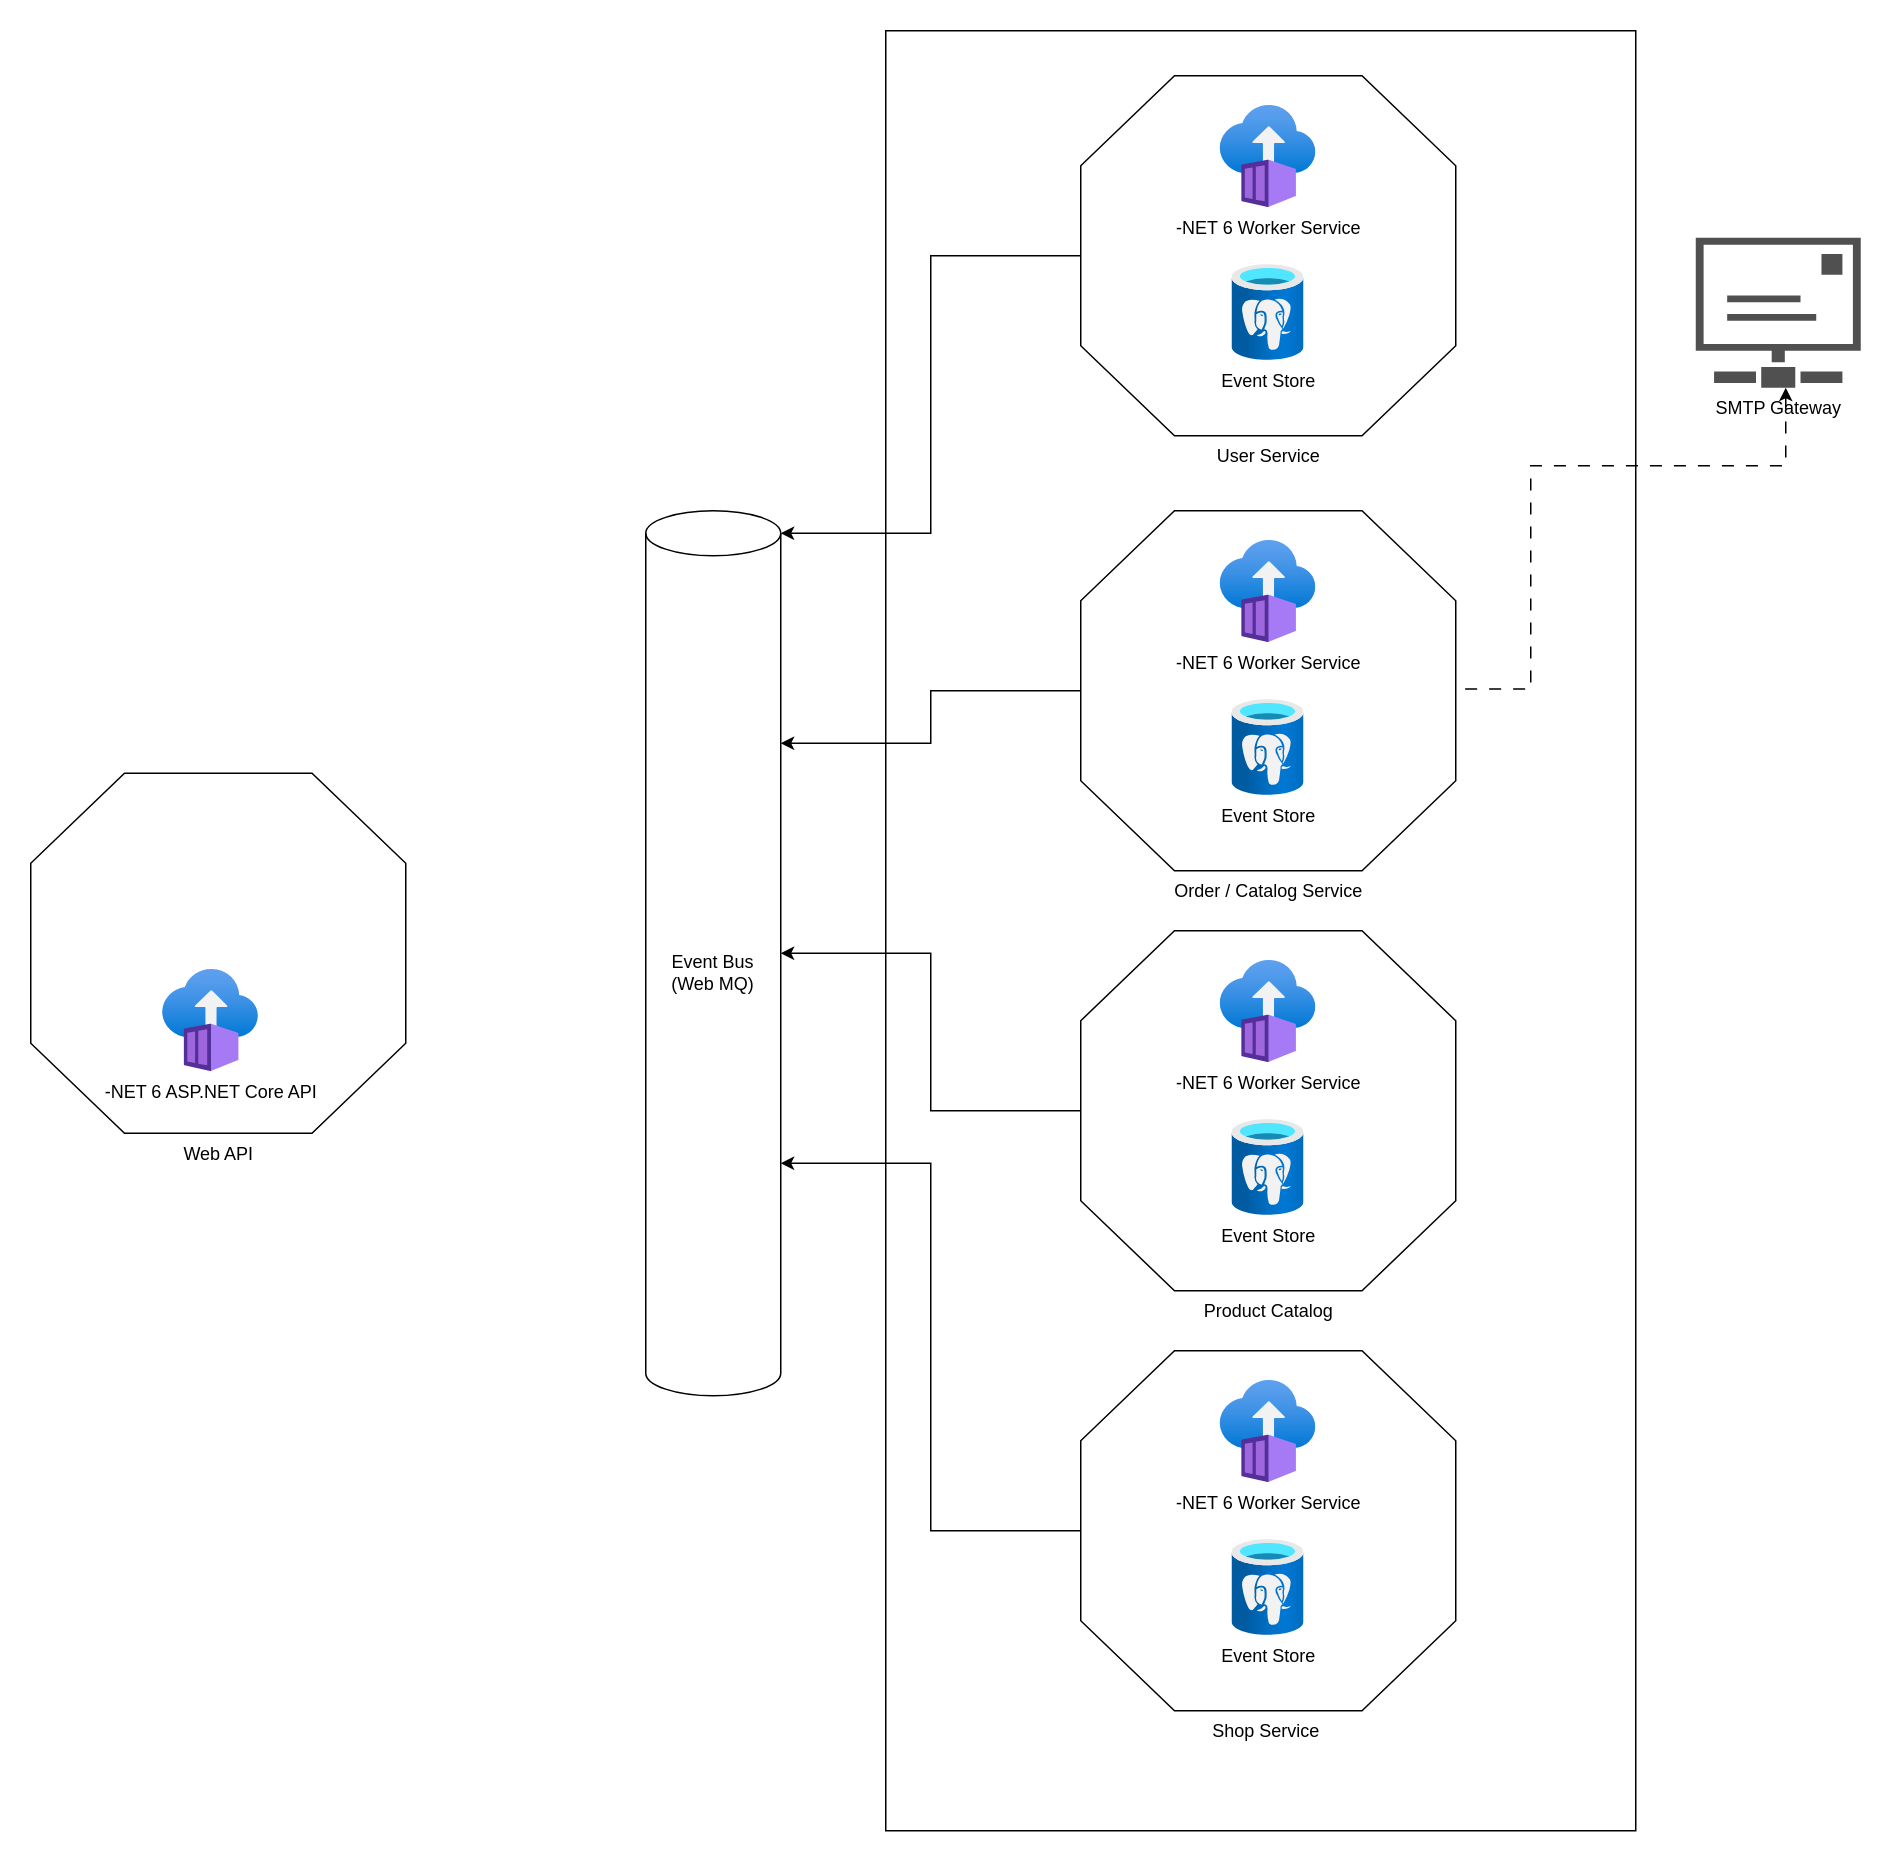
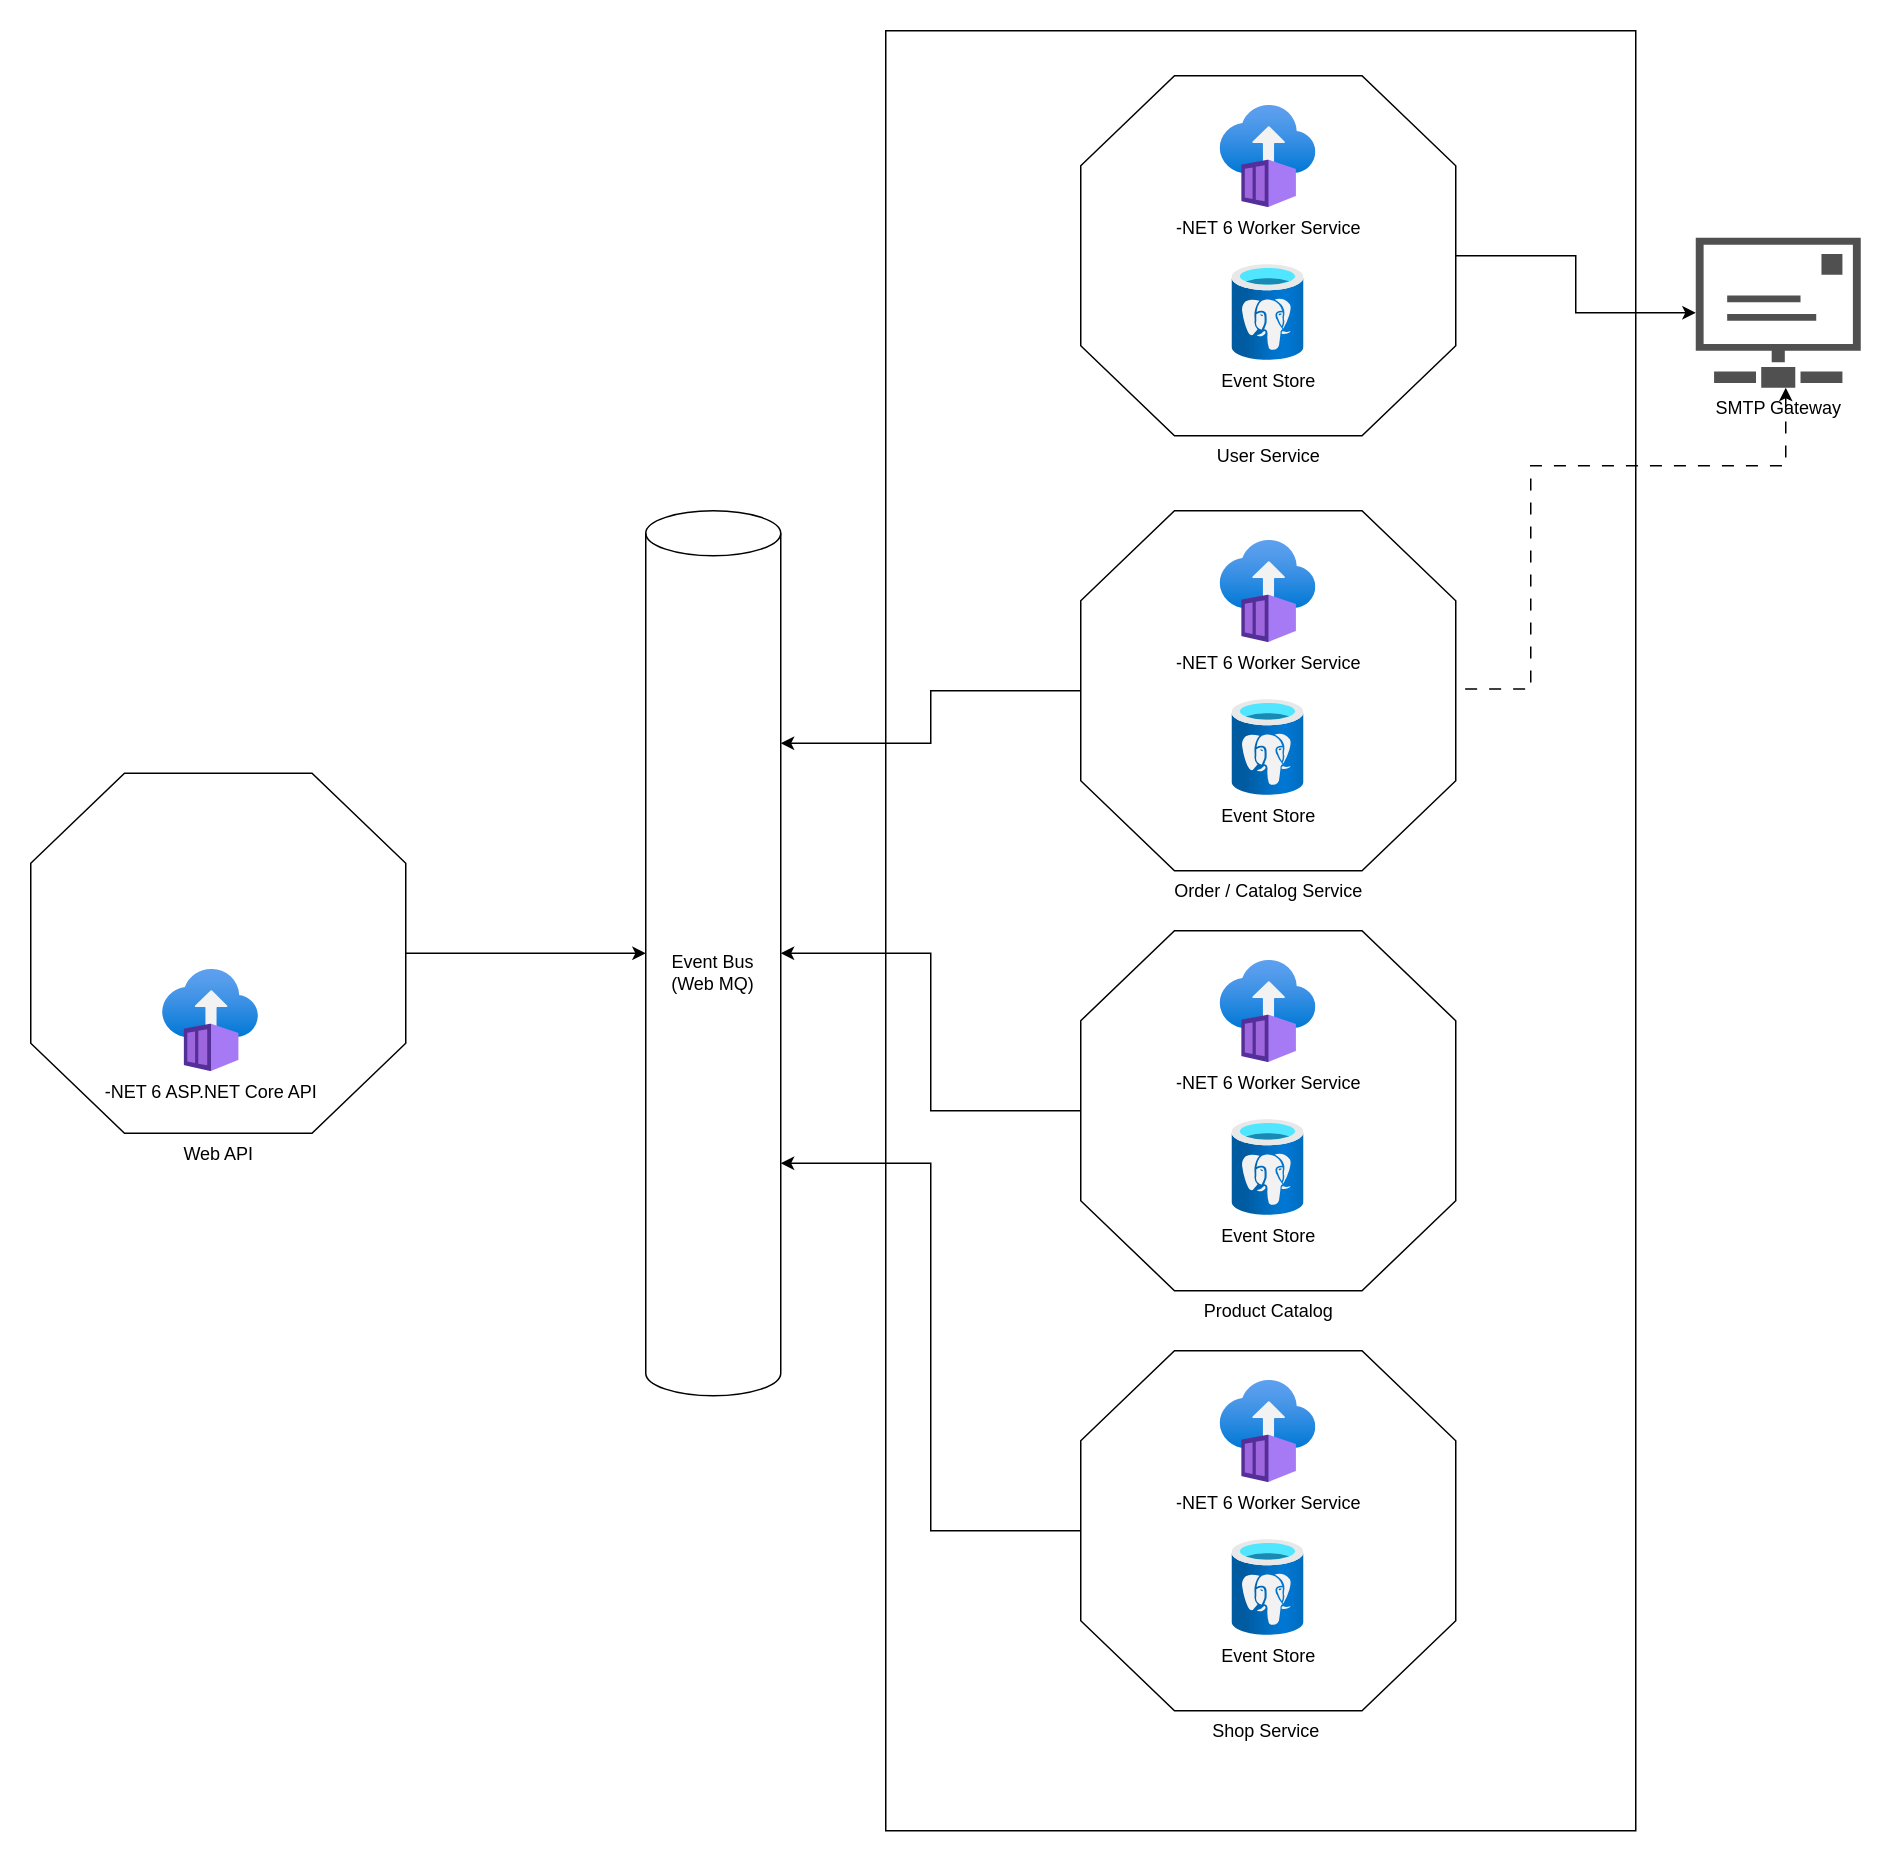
(931, 389) -> (1576, 279)
none -> (521, 953)
